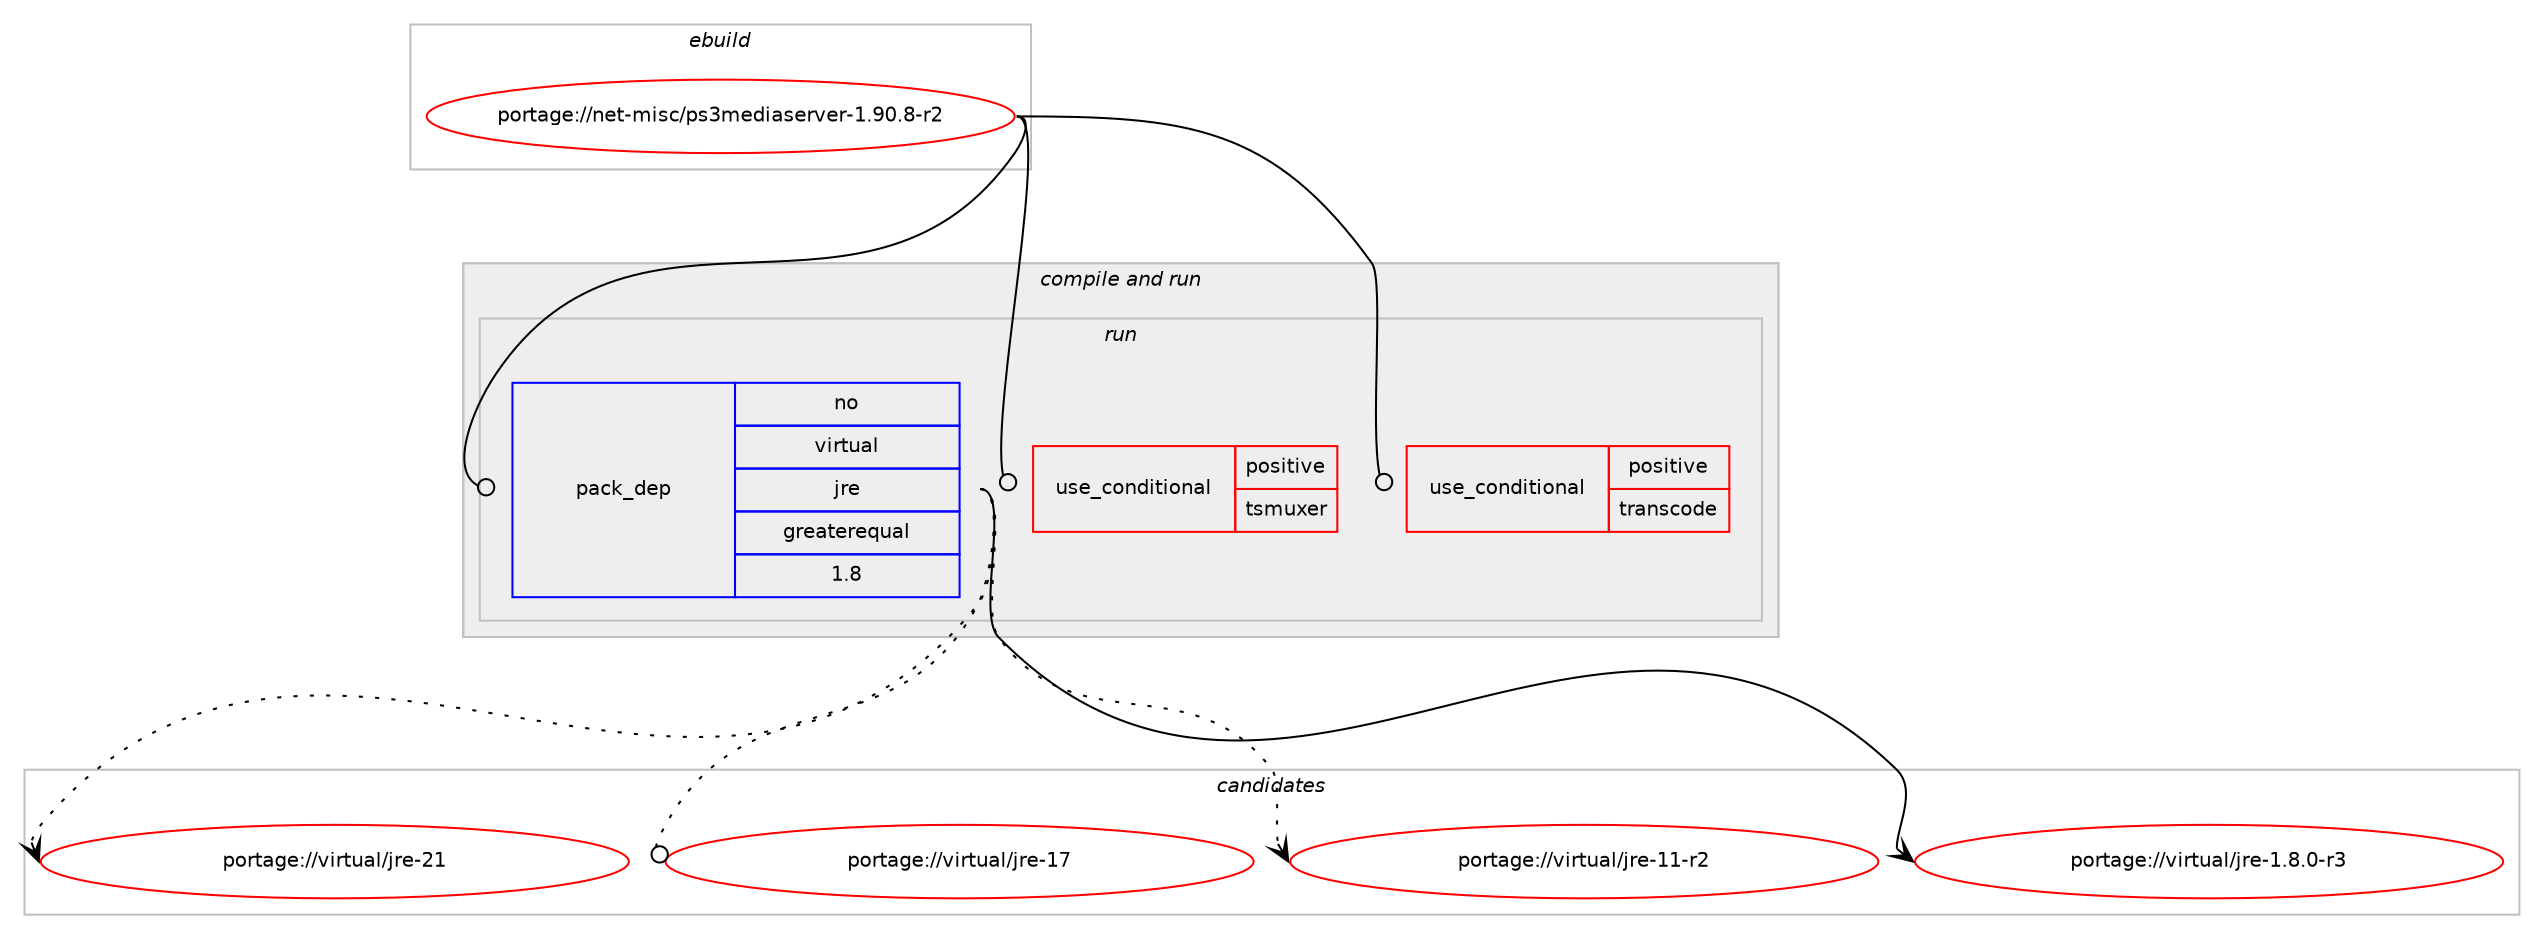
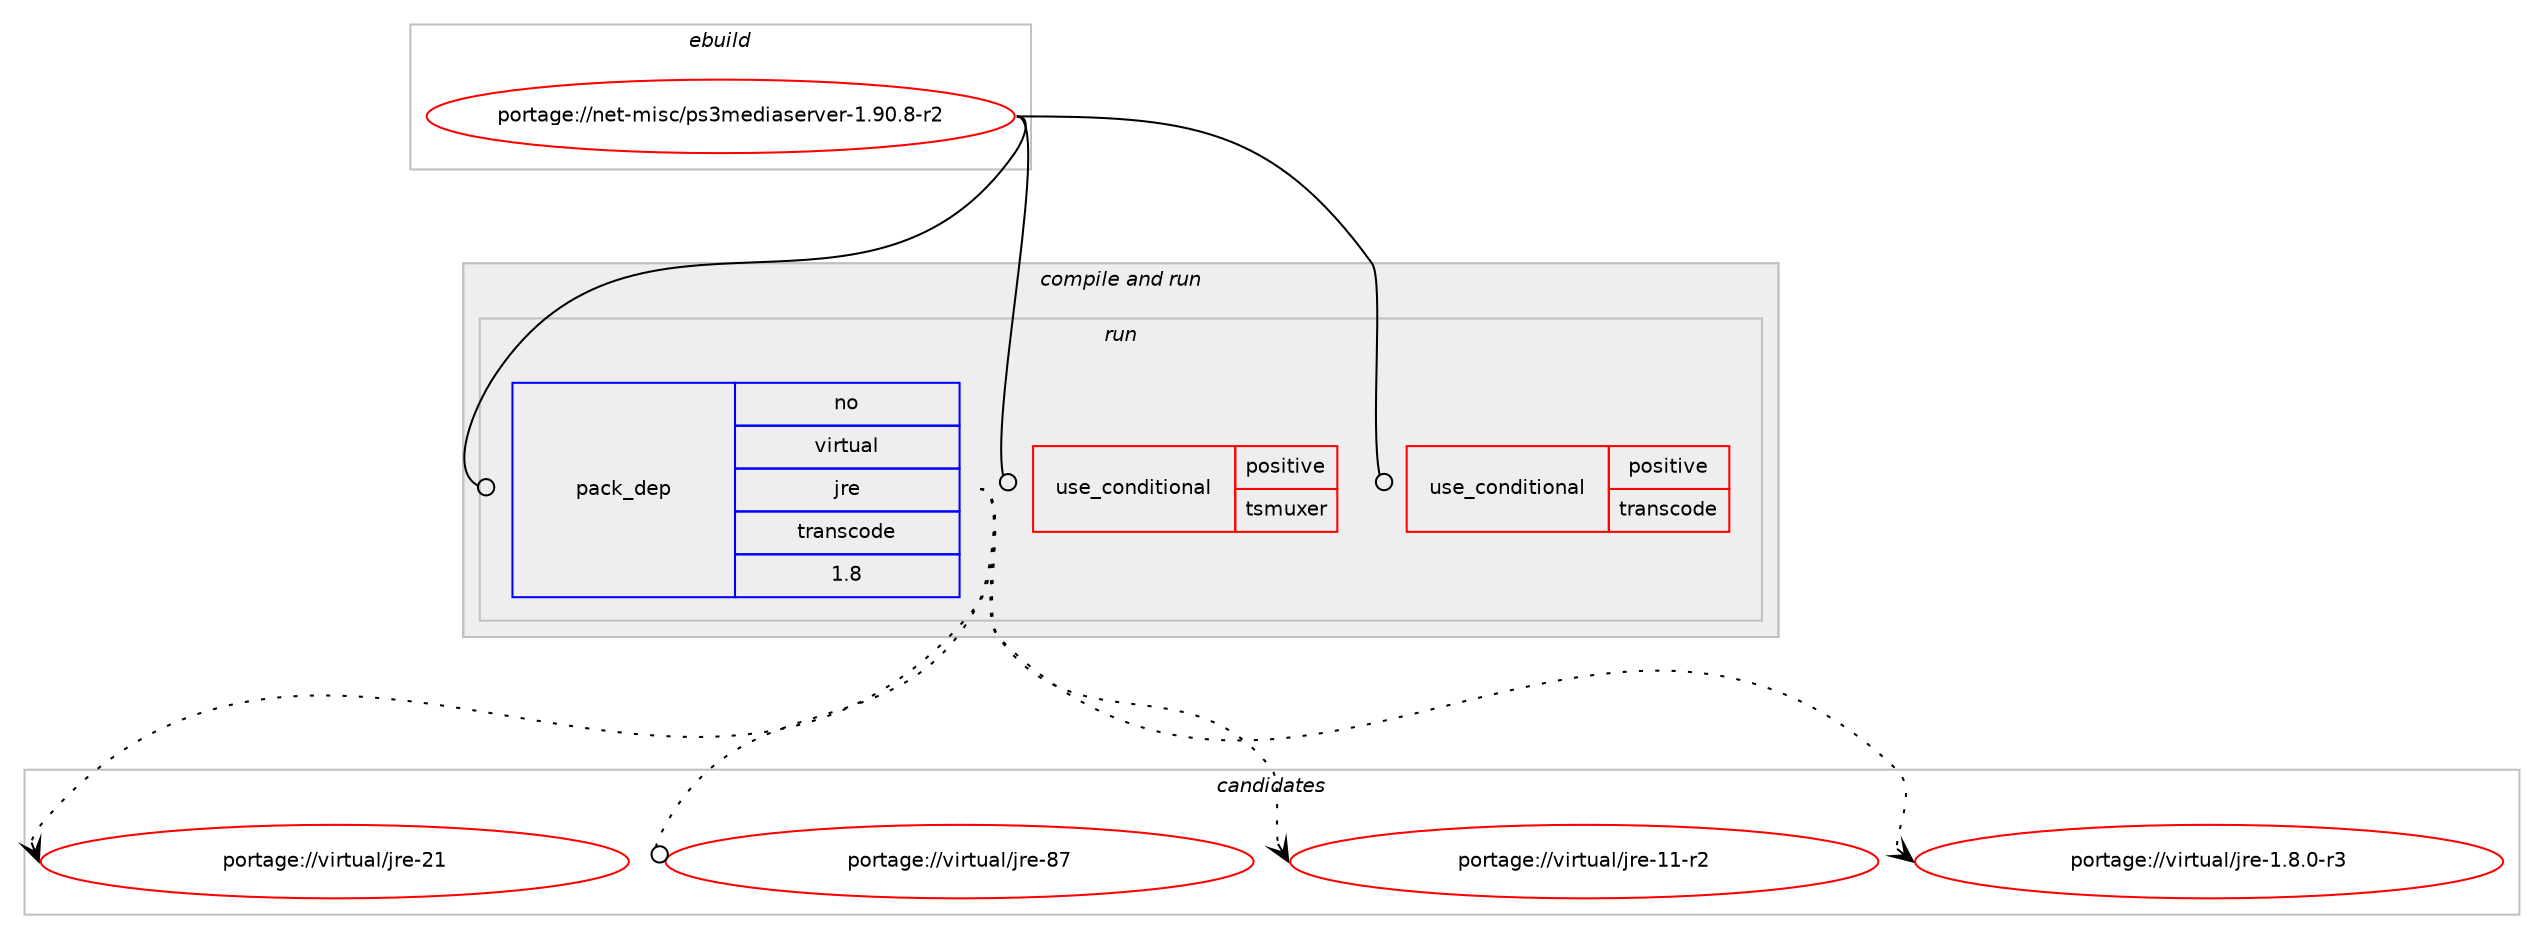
(847, 532) -> (847, 532)
(1411, 714) -> (1411, 714)
(960, 862) -> (960, 862)
